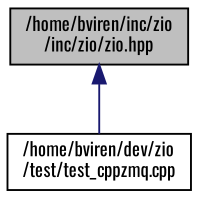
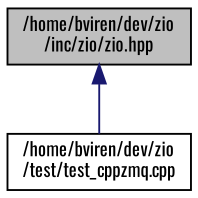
(99, 37) -> (99, 37)
